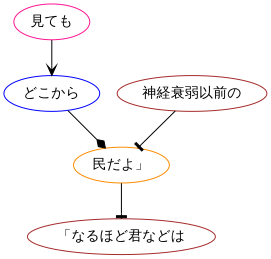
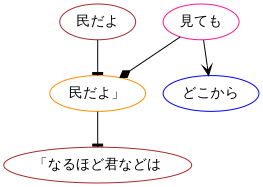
(192, 93) -> (98, 22)
(82, 125) -> (155, 54)
